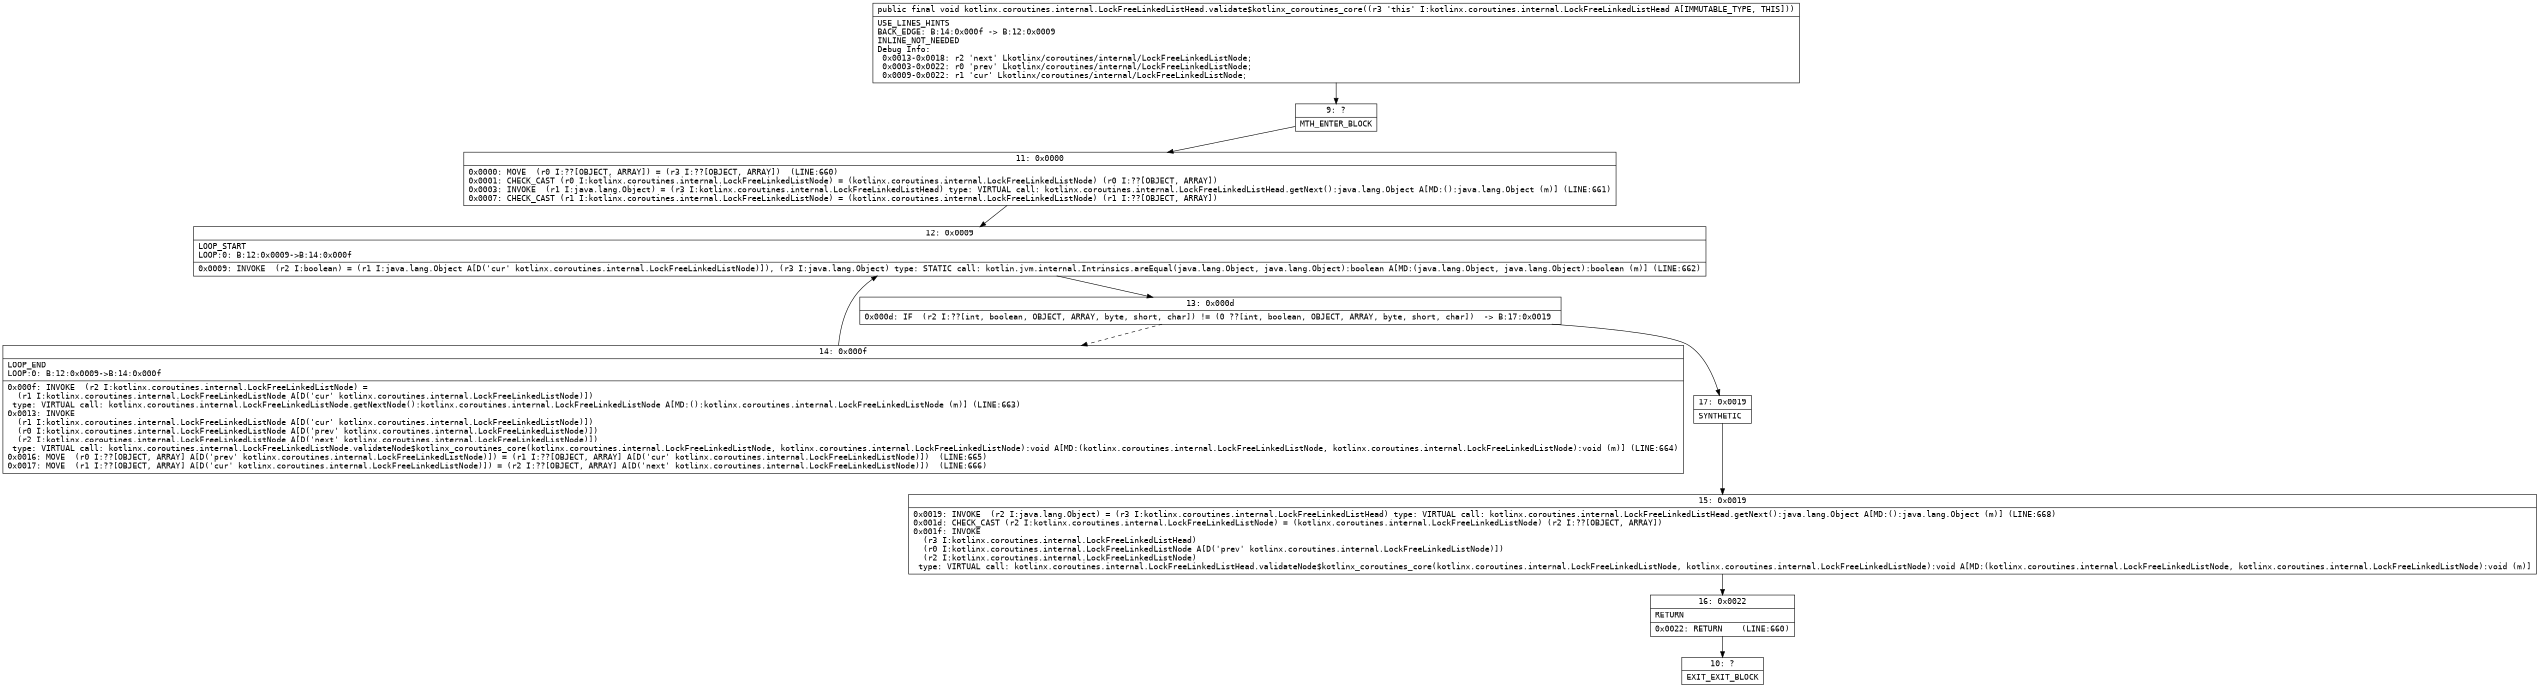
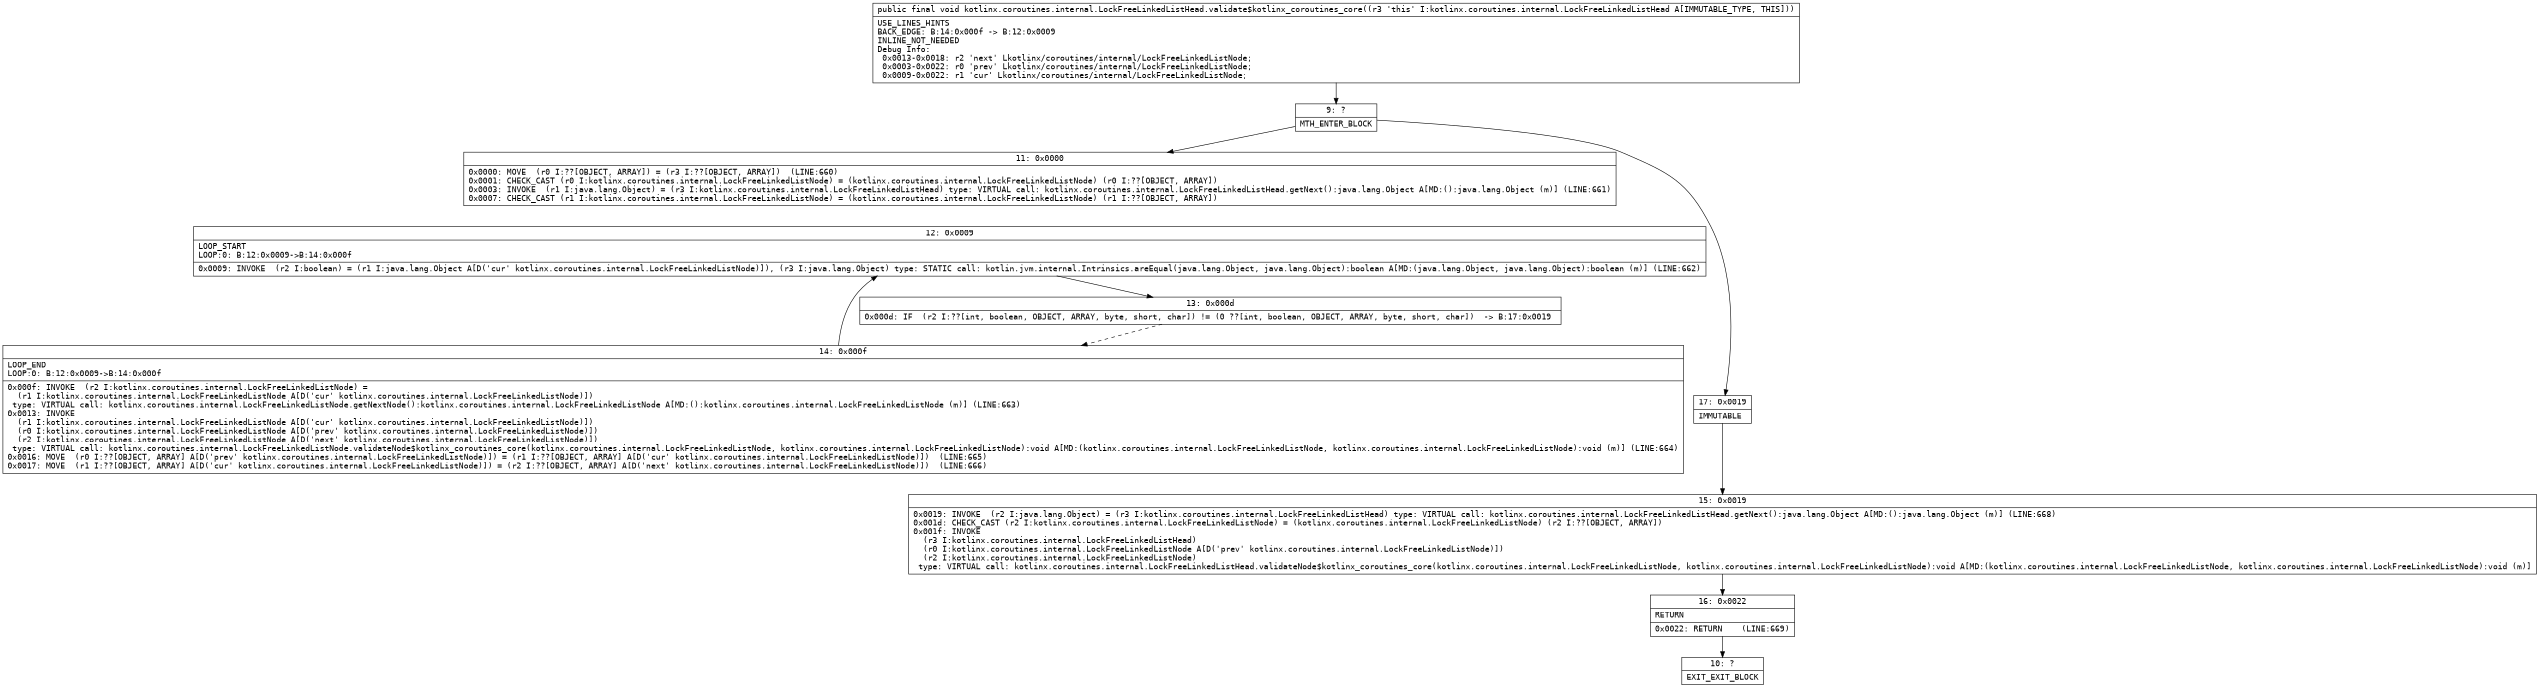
(996, 214) -> none
(1648, 334) -> (1639, 160)
(1720, 416) -> (1720, 416)
(1723, 629) -> (1723, 629)
